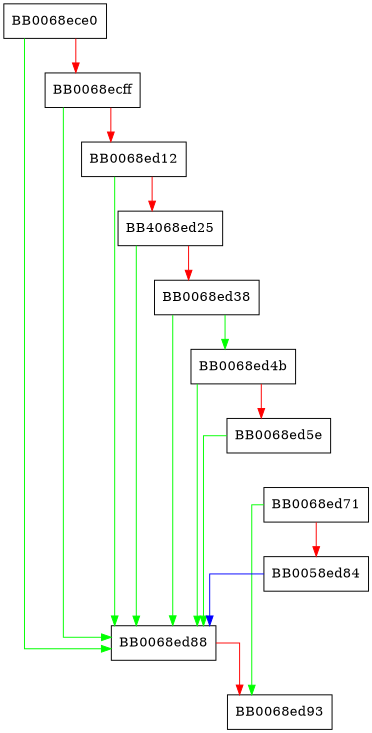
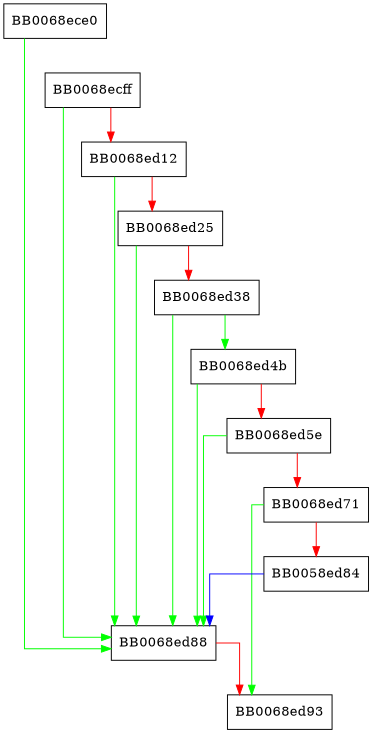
(76, 51) -> none
(170, 228) -> (170, 228)
none -> (297, 465)
